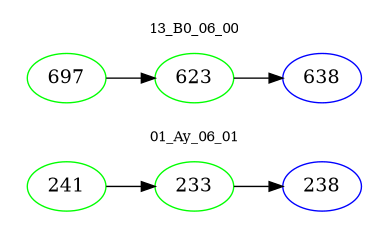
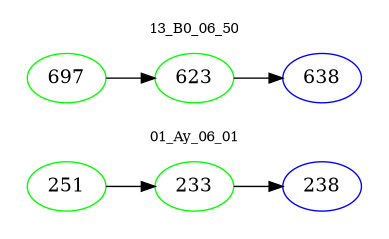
(194, 29) -> (194, 29)
(67, 186) -> (67, 186)
